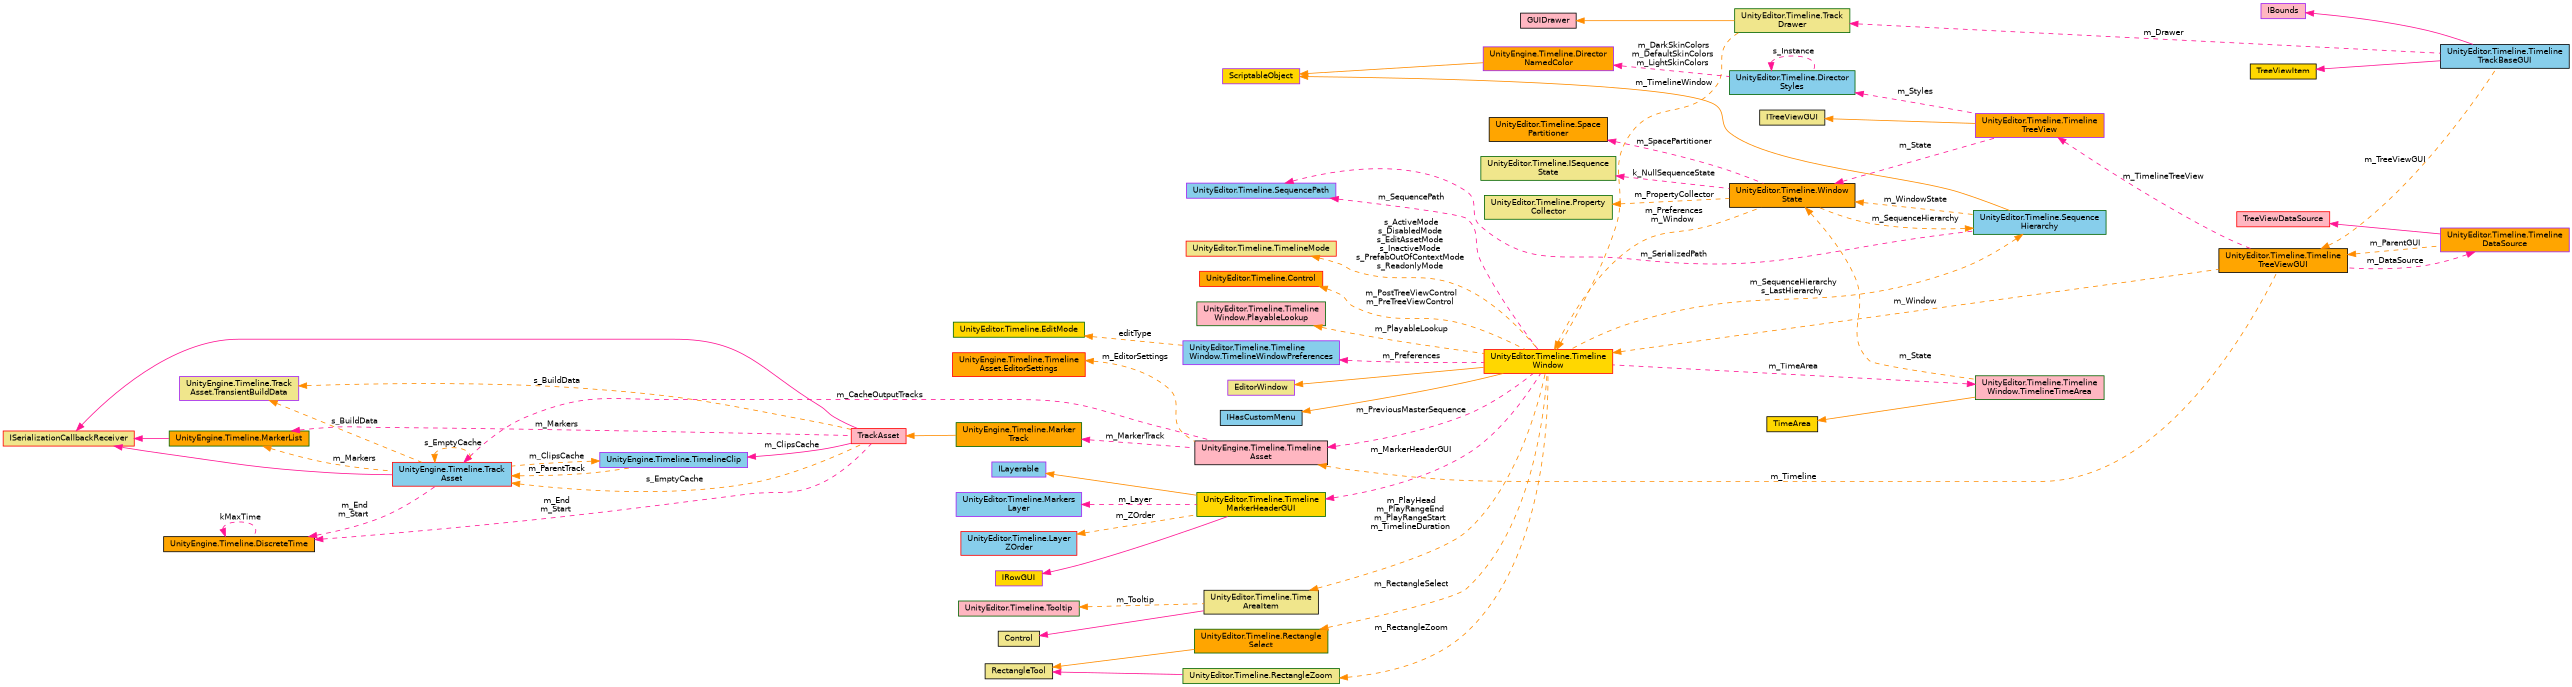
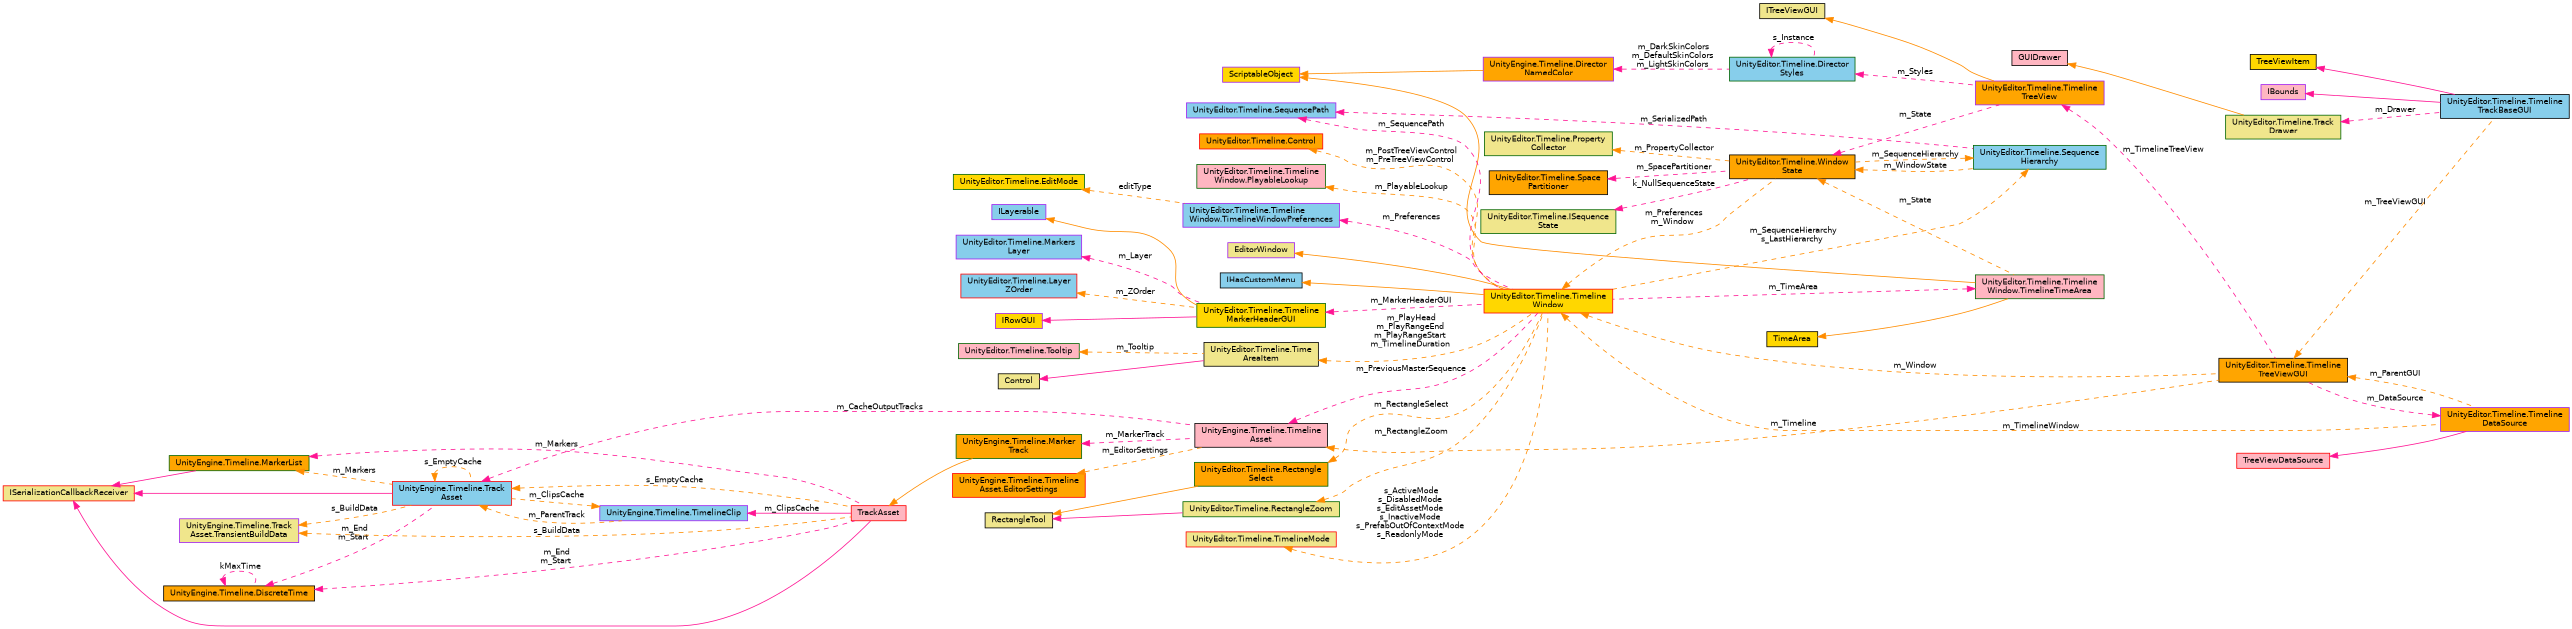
(1674, 95) -> (1579, 254)
(1619, 163) -> (1988, 431)
